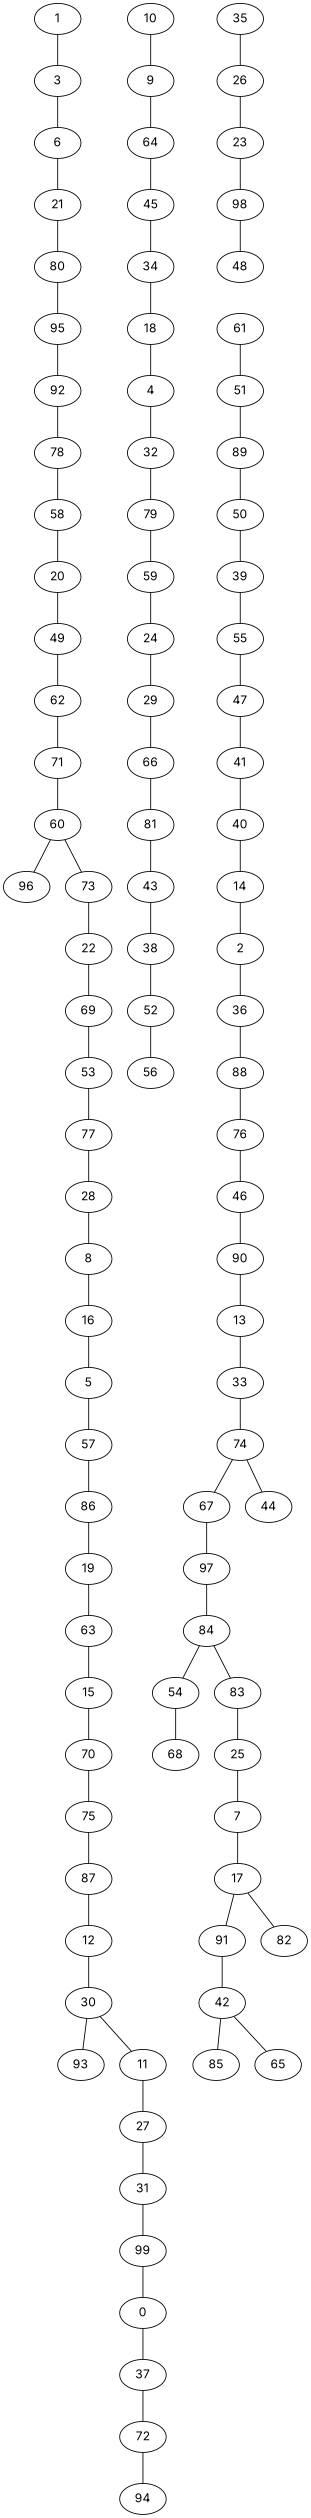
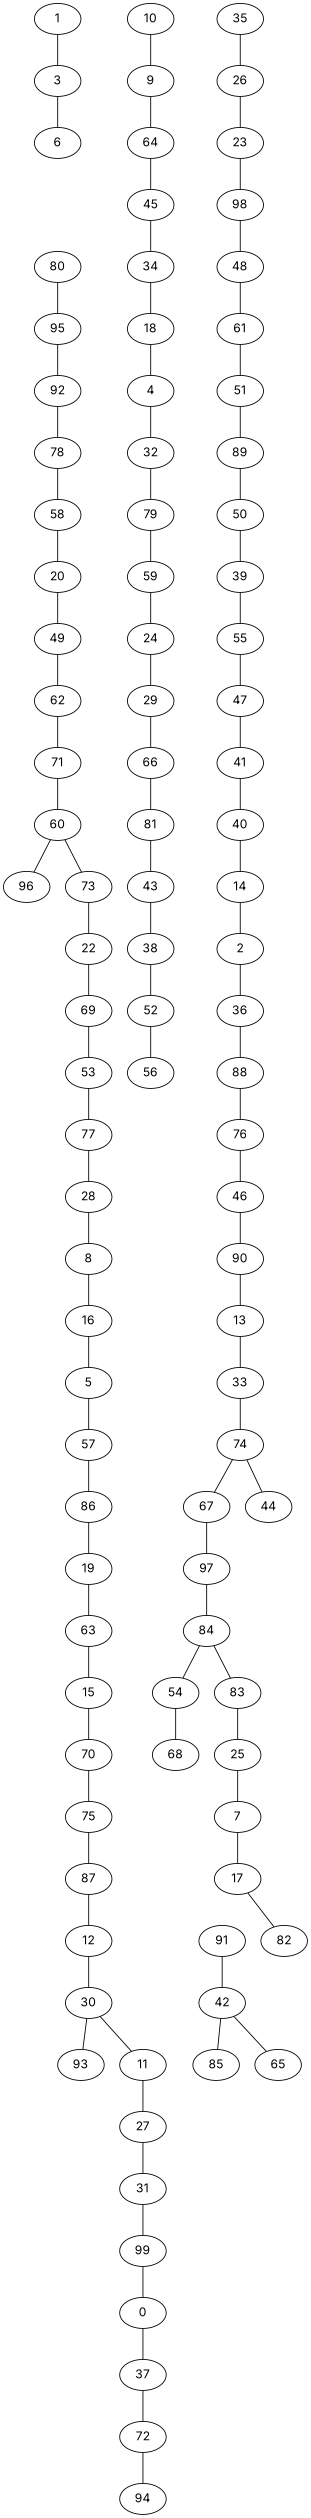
(58, 205) -> none
none -> (240, 298)
(230, 1910) -> none
